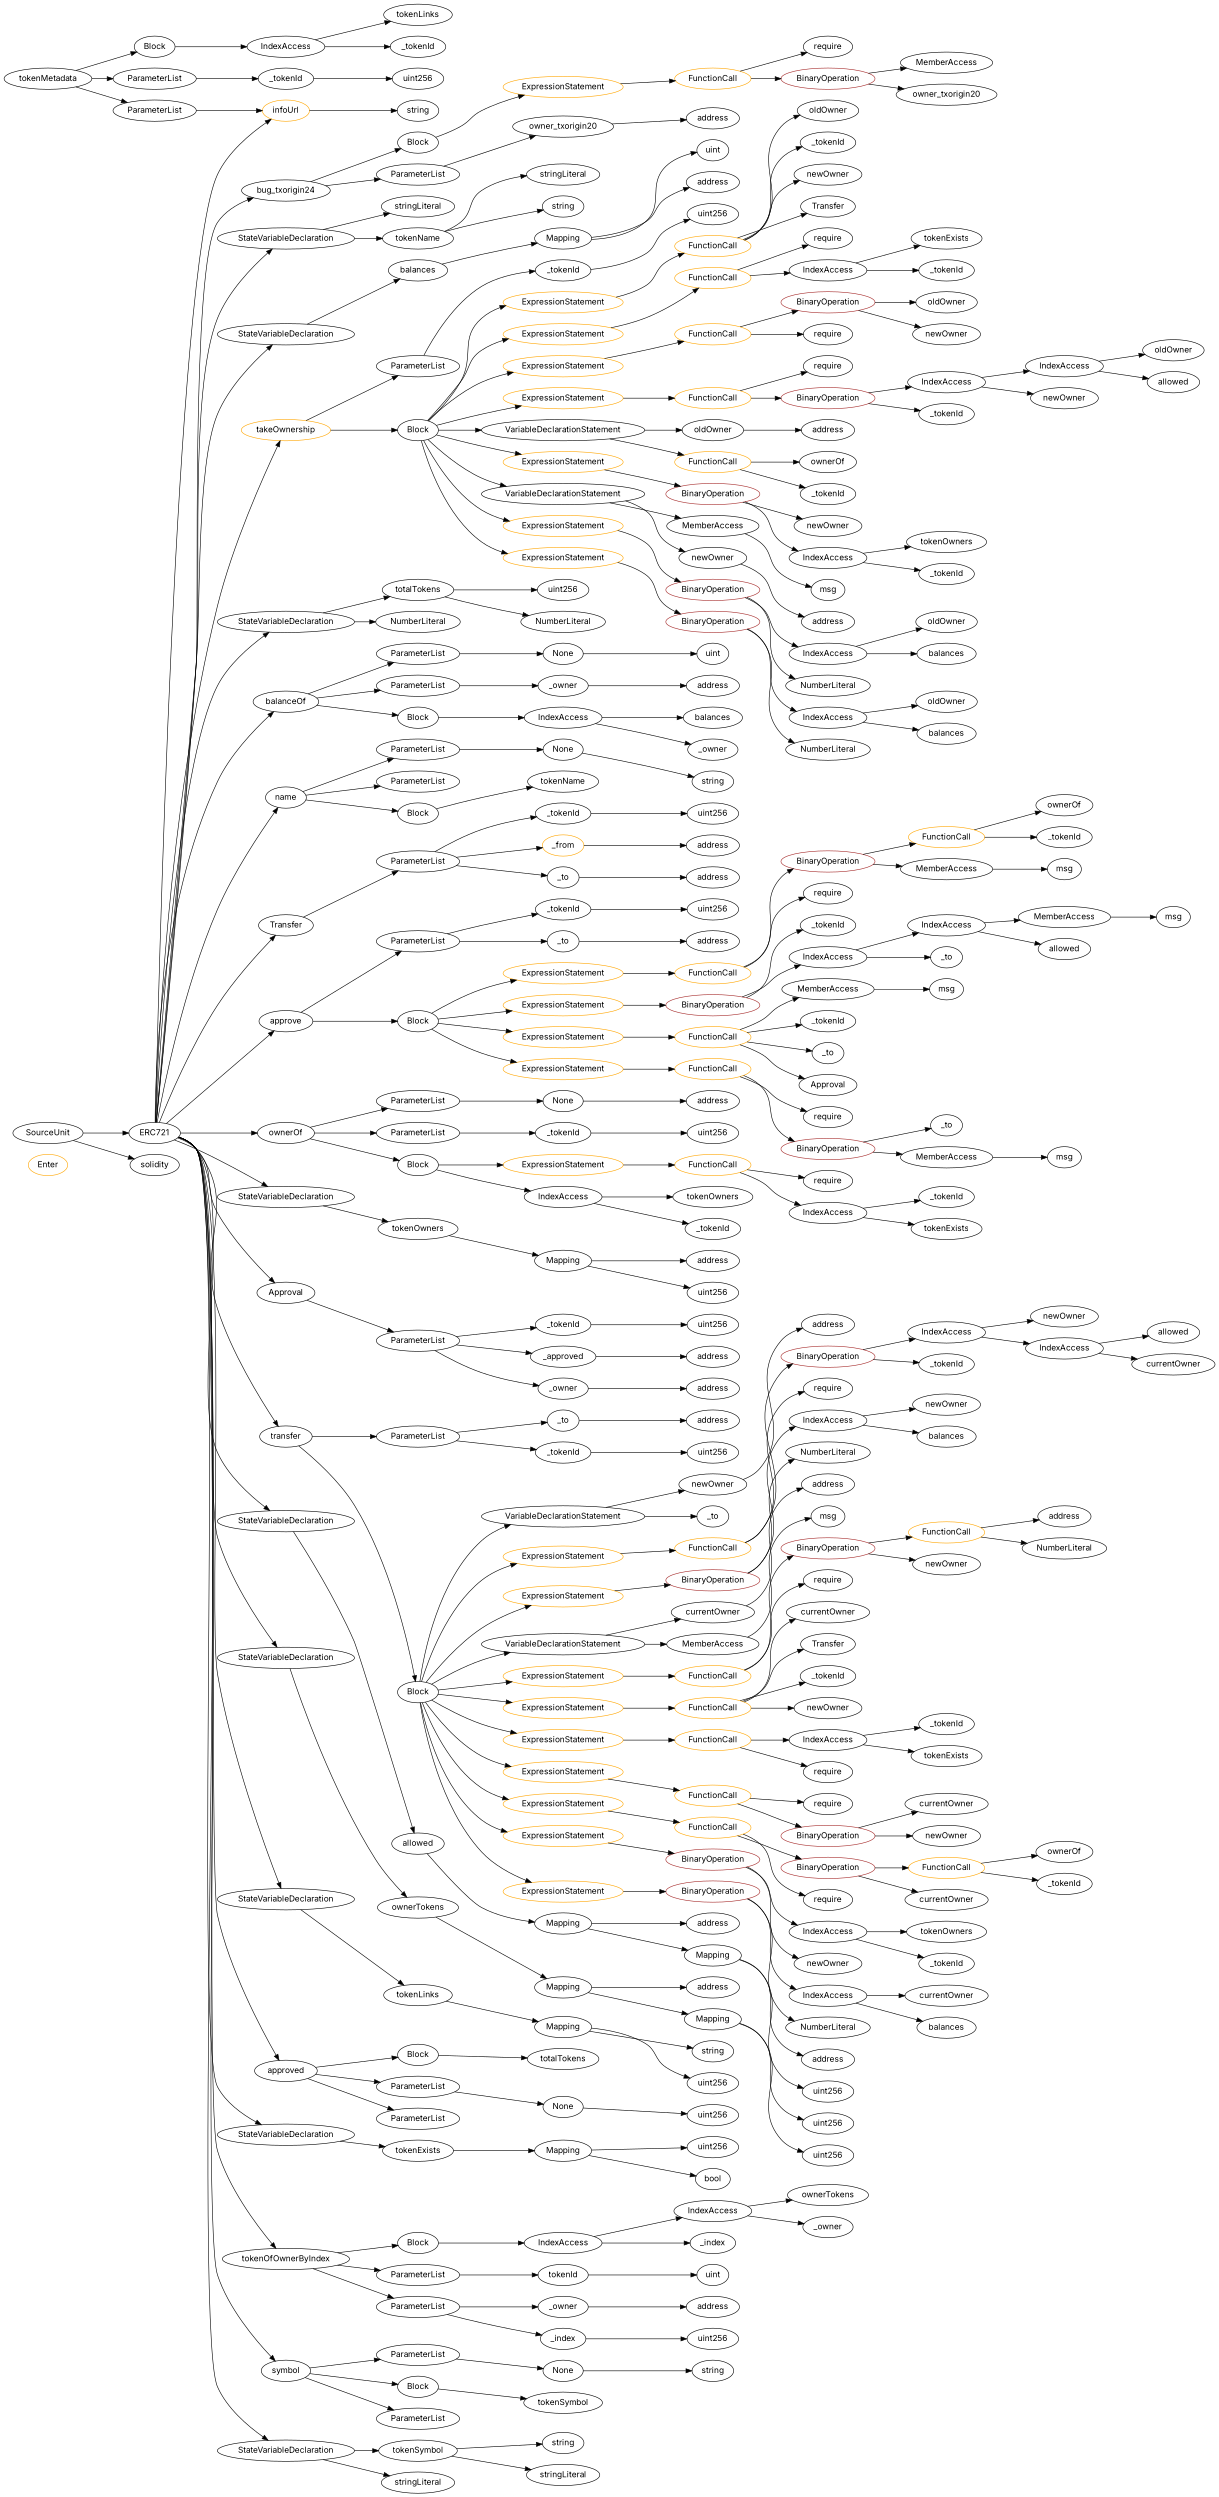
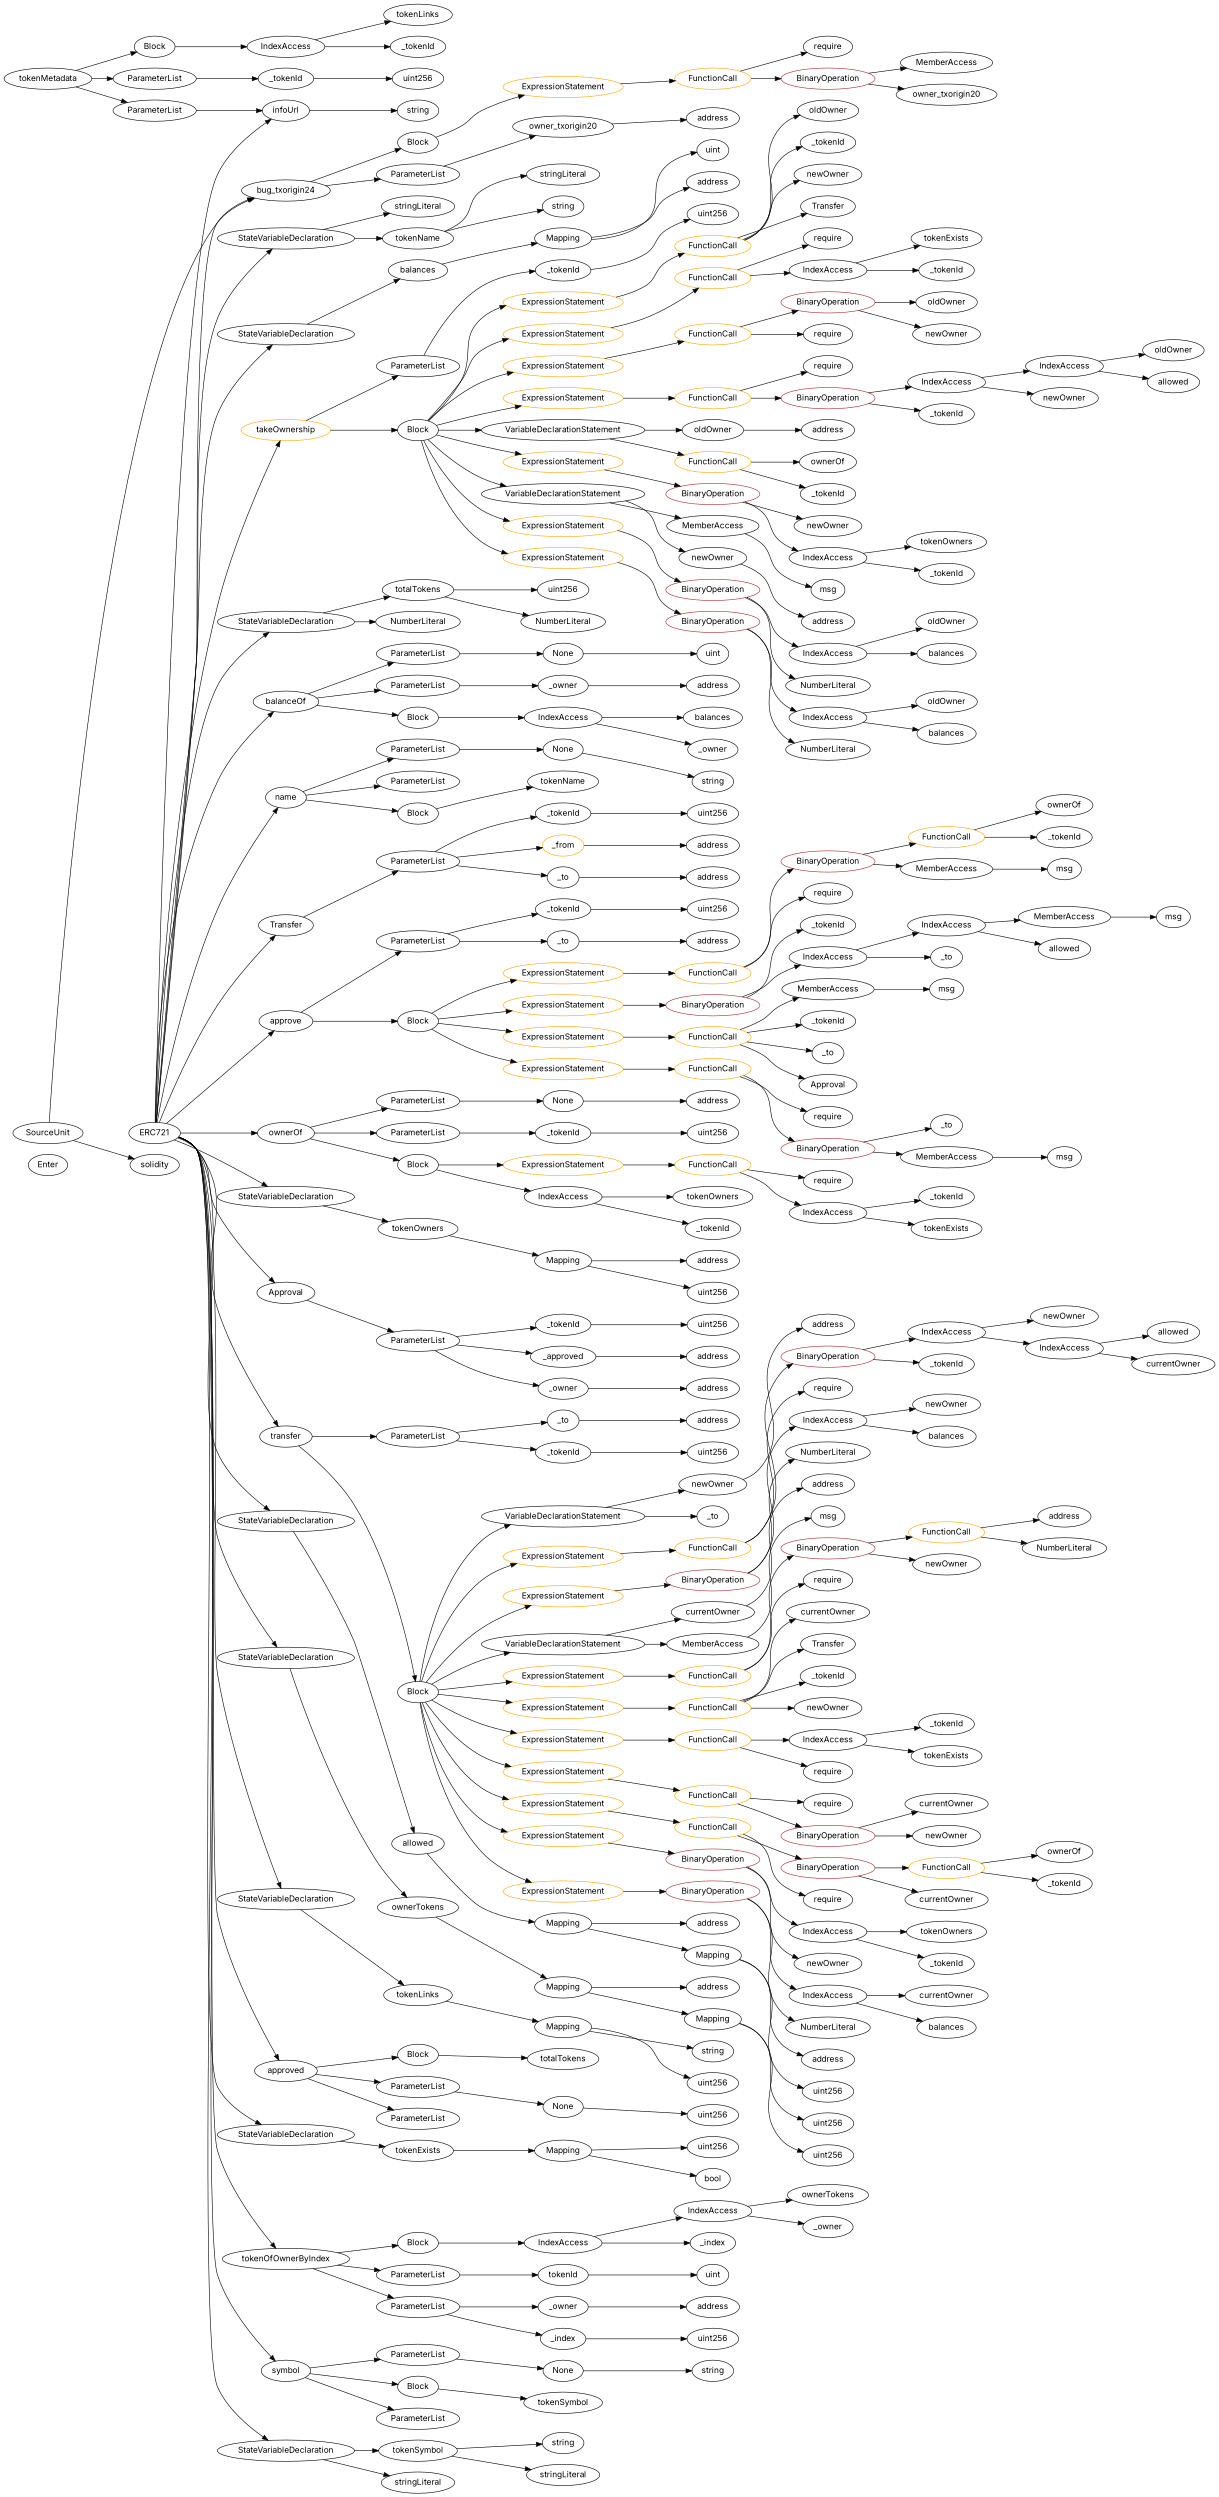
(286, 111) -> (286, 111)
(103, 1133) -> (100, 645)
(48, 1165) -> (48, 1165)
